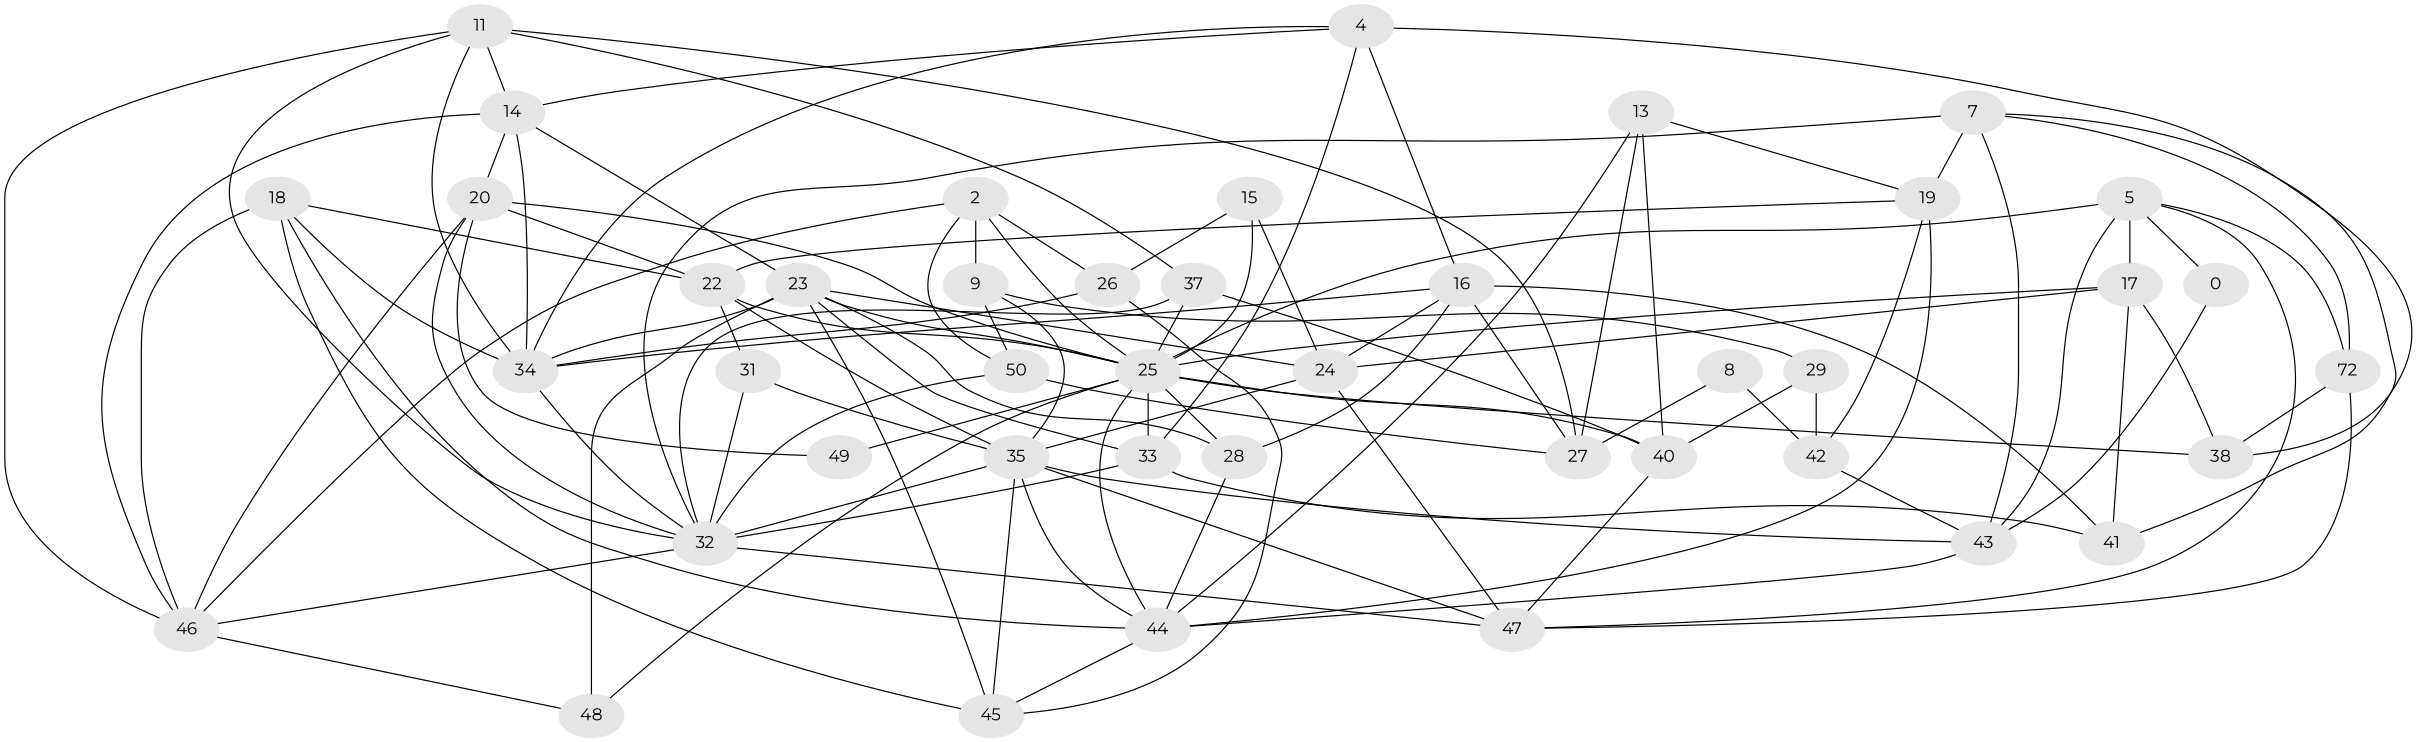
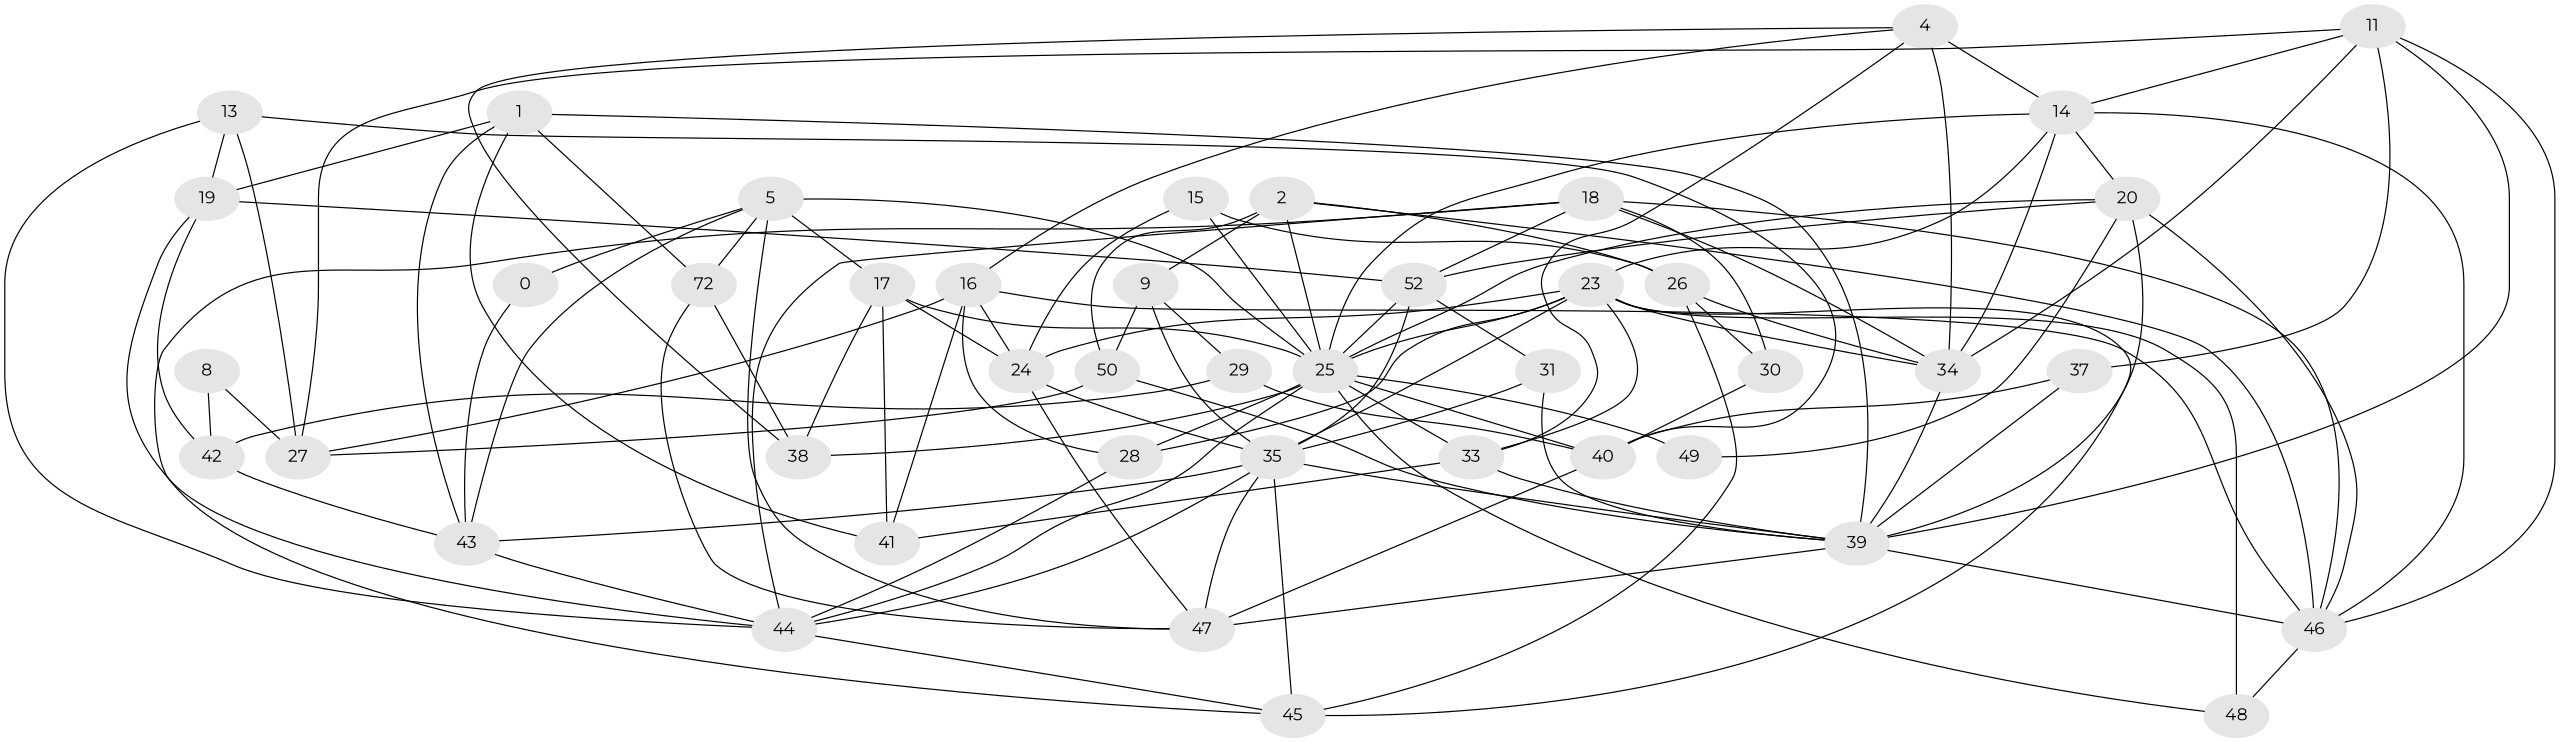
(1973, 113) -> (520, 113)
(712, 285) -> (1414, 285)
(1190, 310) -> (1578, 311)
(1171, 328) -> (1640, 155)
none -> (1771, 371)
none -> (1433, 373)
(705, 544) -> (1857, 544)
